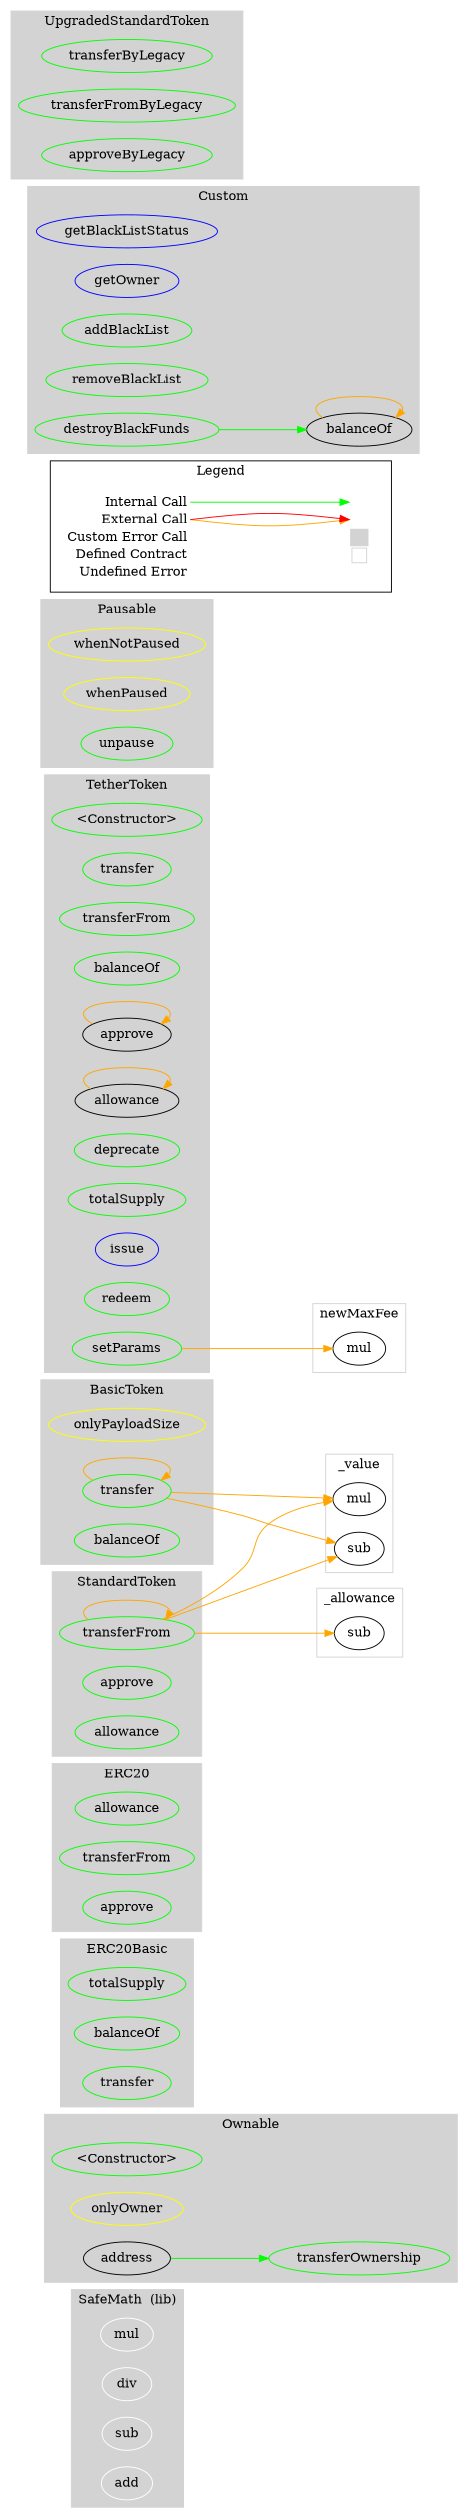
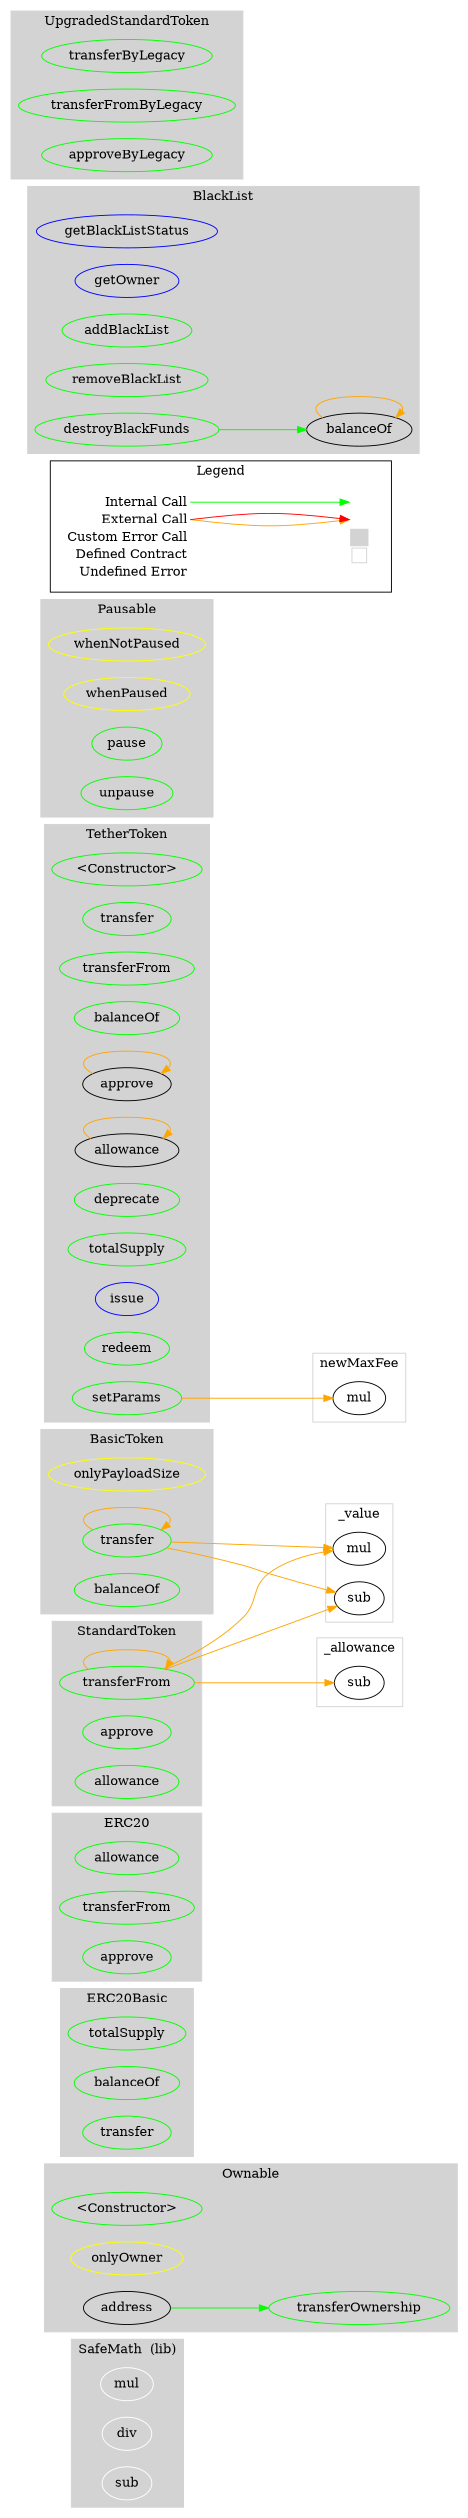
(223, 197) -> (223, 197)
none -> (127, 744)
(127, 2483) -> none
